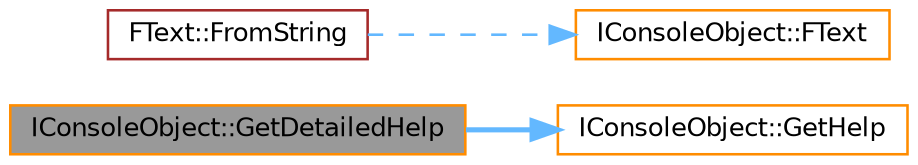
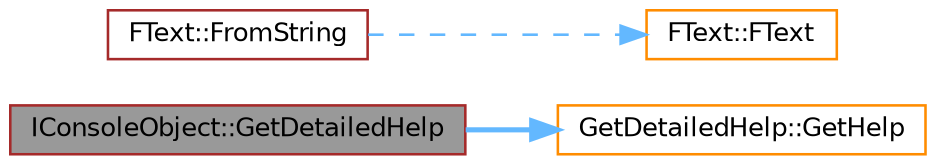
(733, 35) -> (742, 35)
(238, 130) -> (238, 130)
(733, 130) -> (742, 130)
